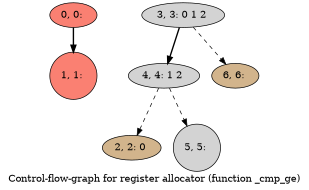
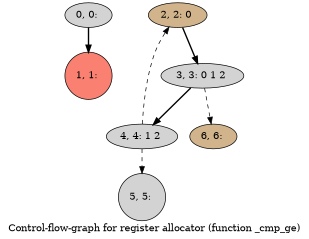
(73, 15) -> (89, 15)
none -> (189, 42)
